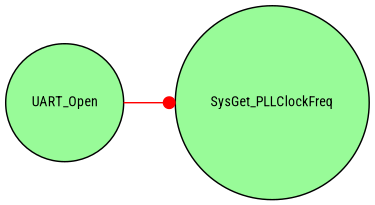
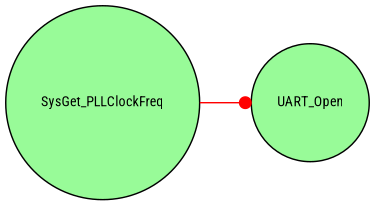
(144, 103) -> (220, 103)
